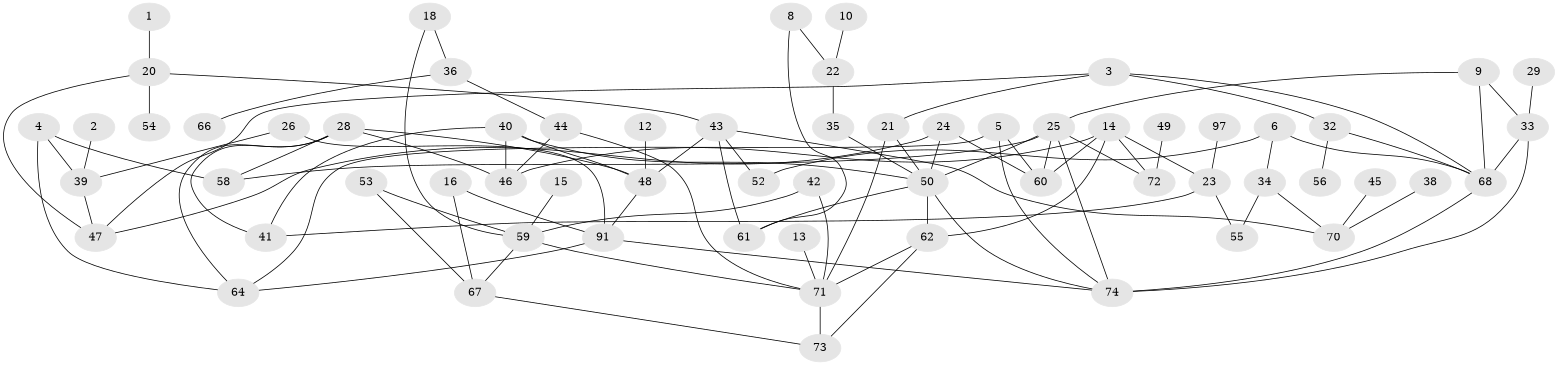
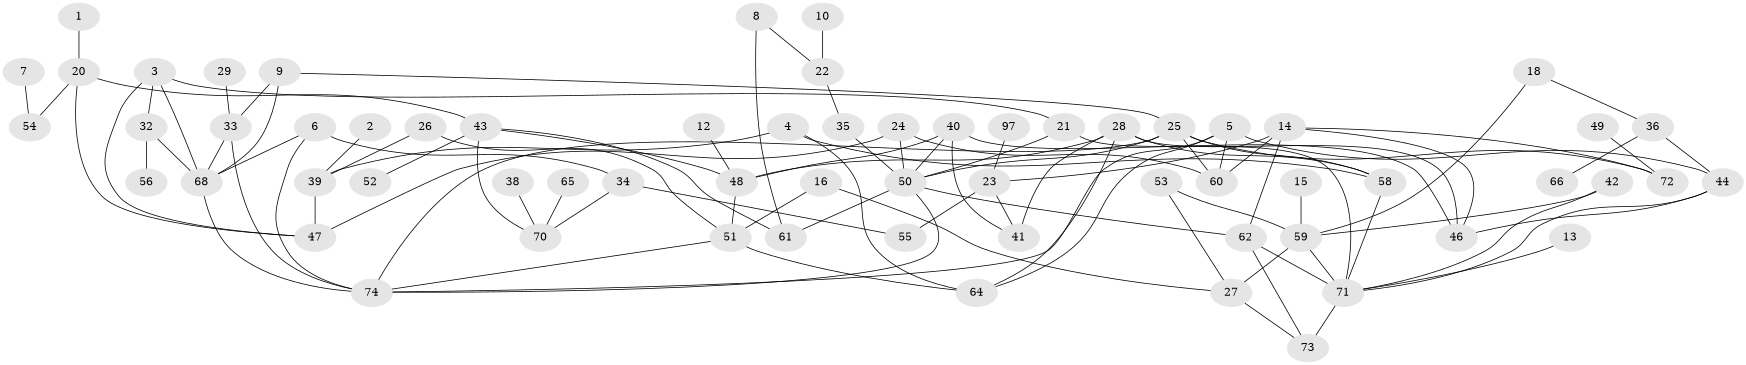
none -> (24, 72)
none -> (1476, 155)
(1041, 157) -> (277, 226)
(1375, 182) -> (568, 182)
(603, 238) -> (731, 238)
none -> (1364, 238)
(475, 293) -> (1231, 293)
